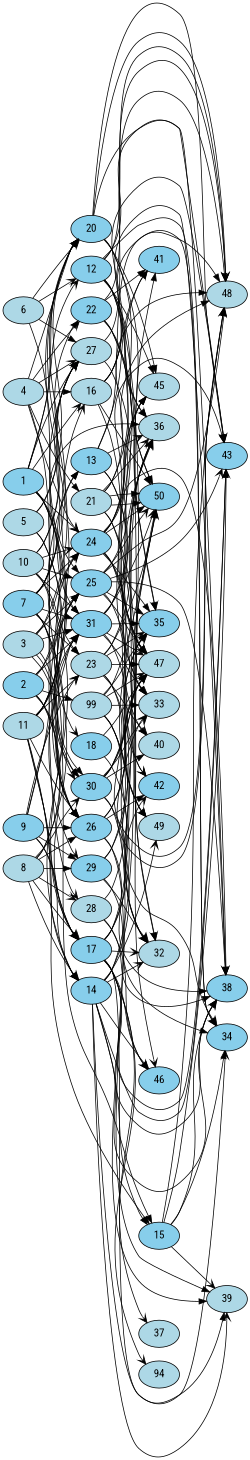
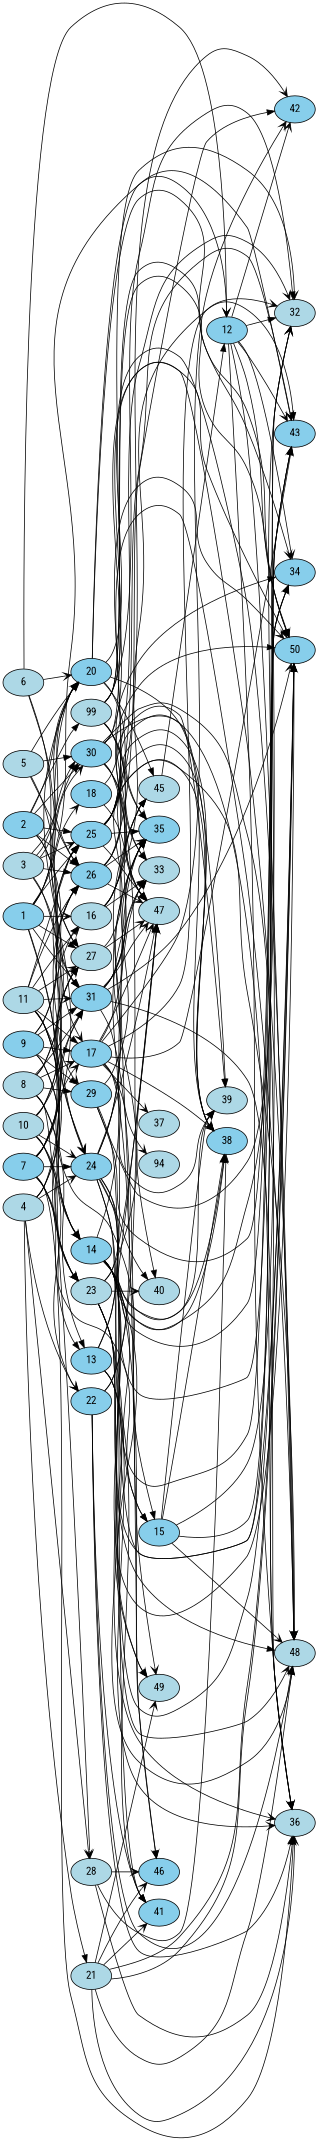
(130, 322) -> (191, 574)
(58, 441) -> (58, 1260)
